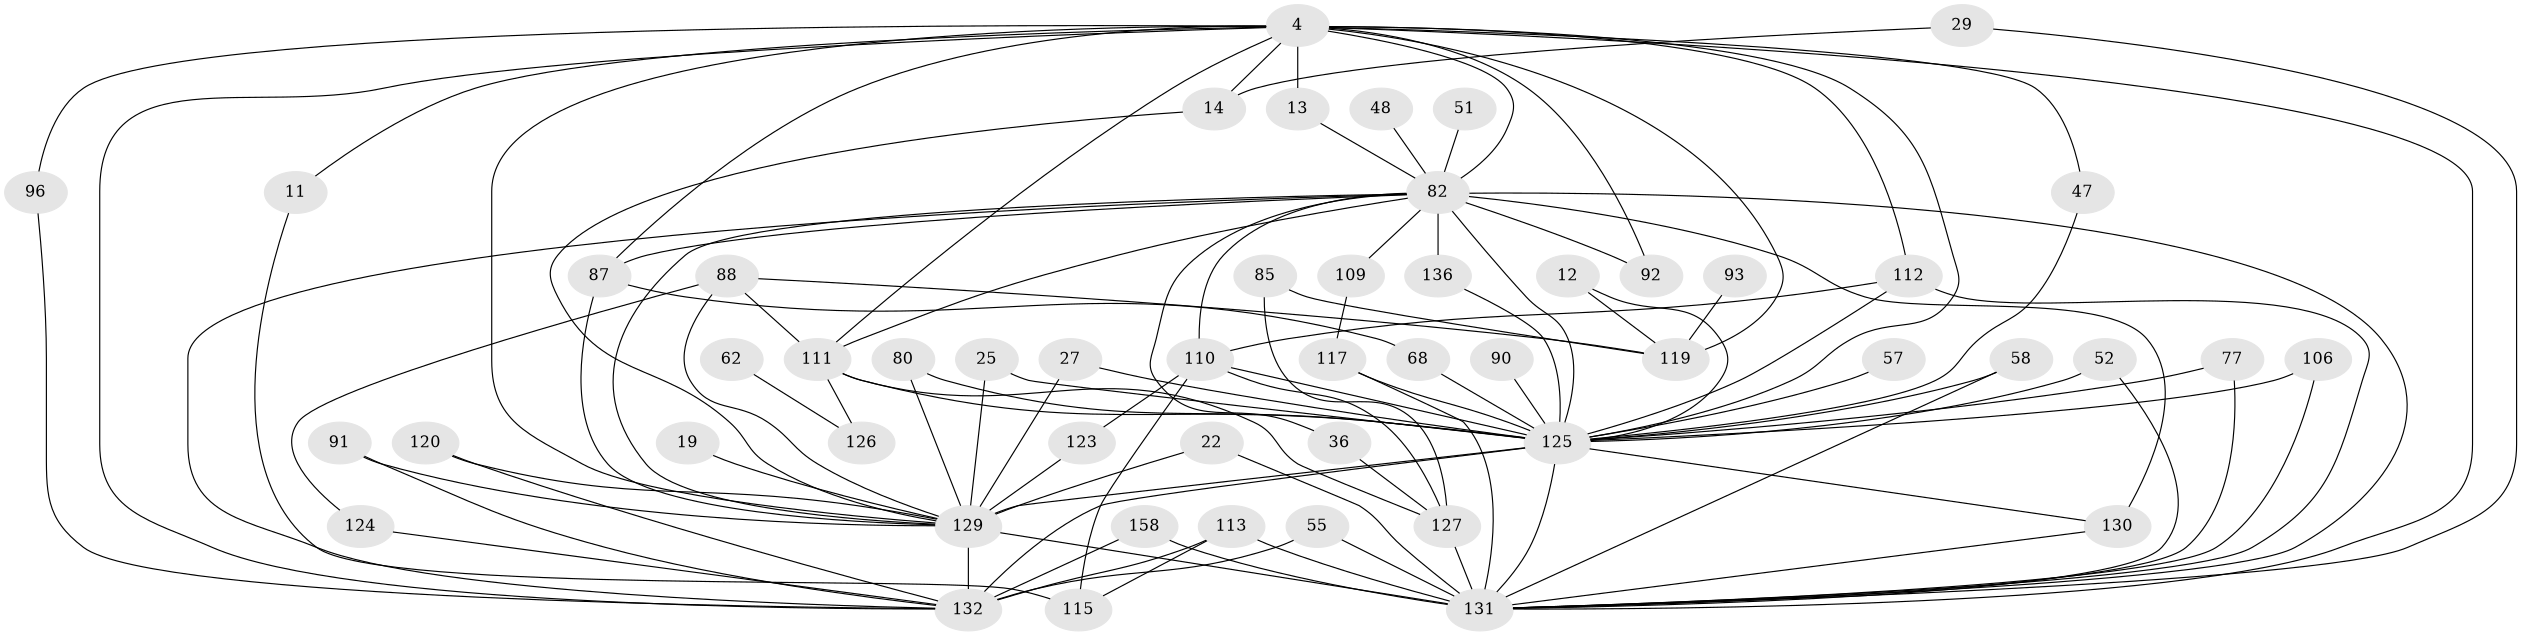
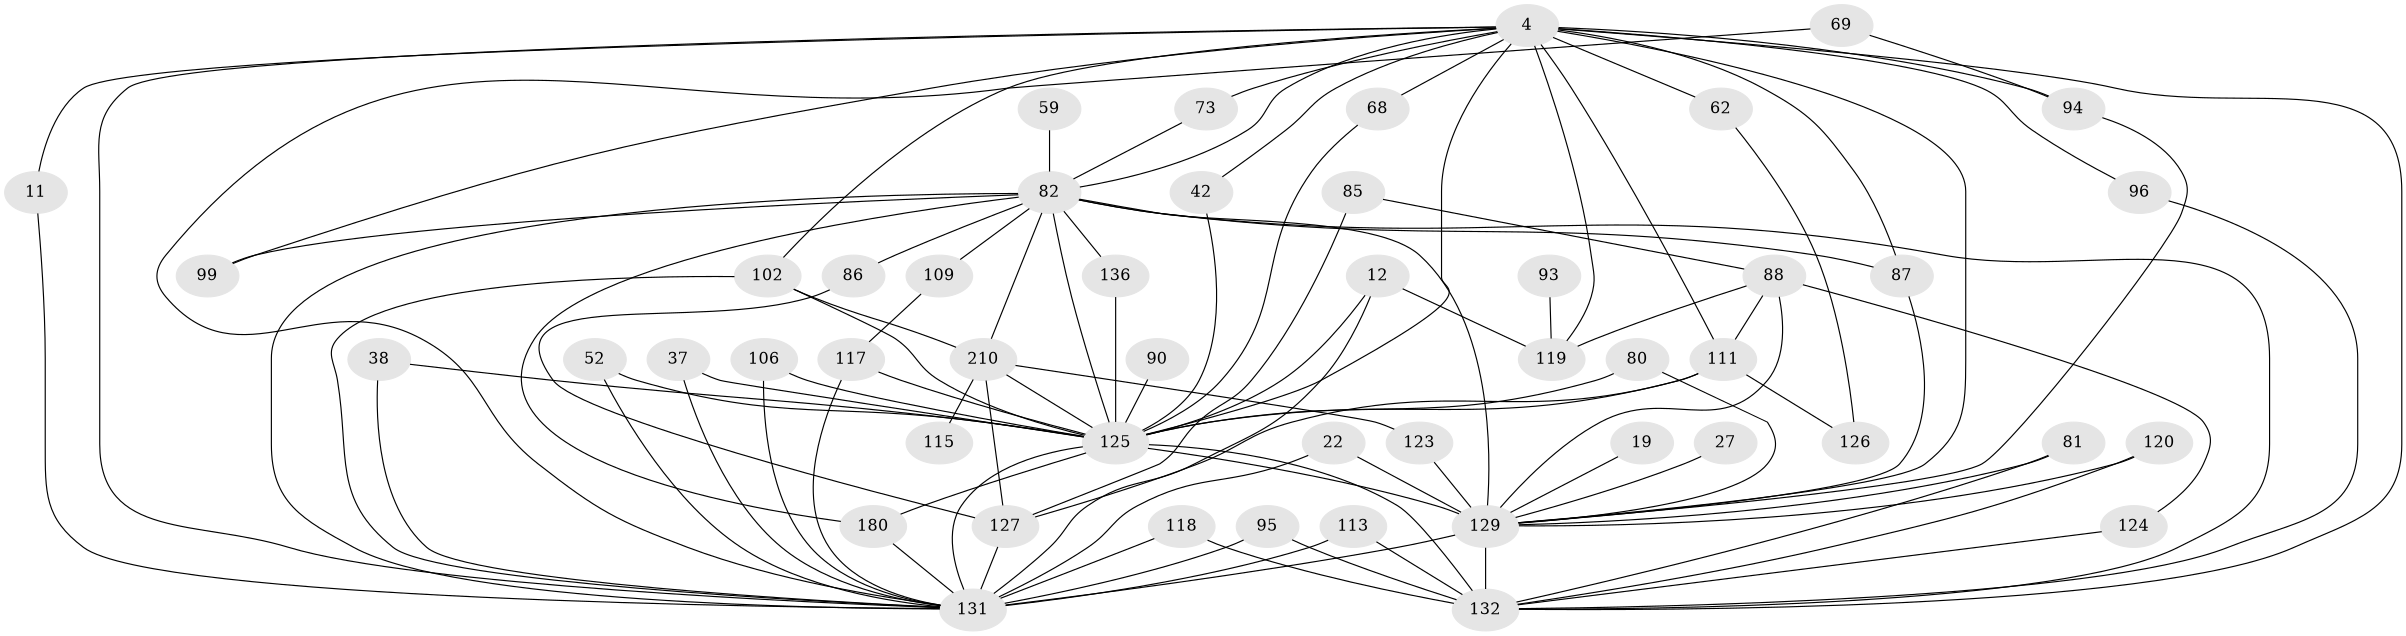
(1962, 26) -> (1842, 26)
none -> (1624, 67)
(1214, 109) -> (2074, 109)
(1298, 109) -> (1206, 109)
(1381, 109) -> none
(1465, 109) -> (1050, 109)
(2083, 193) -> (1201, 193)
(1121, 254) -> none
(1651, 276) -> (208, 276)
(1909, 276) -> (768, 276)
(1013, 307) -> (1452, 67)
(1403, 315) -> (1609, 243)
(987, 360) -> none
(1200, 360) -> (983, 360)
(1894, 360) -> none
(2021, 360) -> (379, 360)
(2232, 360) -> (678, 360)
none -> (1303, 399)
(1311, 407) -> none
(340, 443) -> (2074, 443)
(1339, 443) -> (854, 276)
(1145, 527) -> (1182, 527)
(1317, 527) -> (1268, 527)
(2118, 527) -> (873, 527)
(505, 575) -> (336, 589)
(1132, 581) -> none
